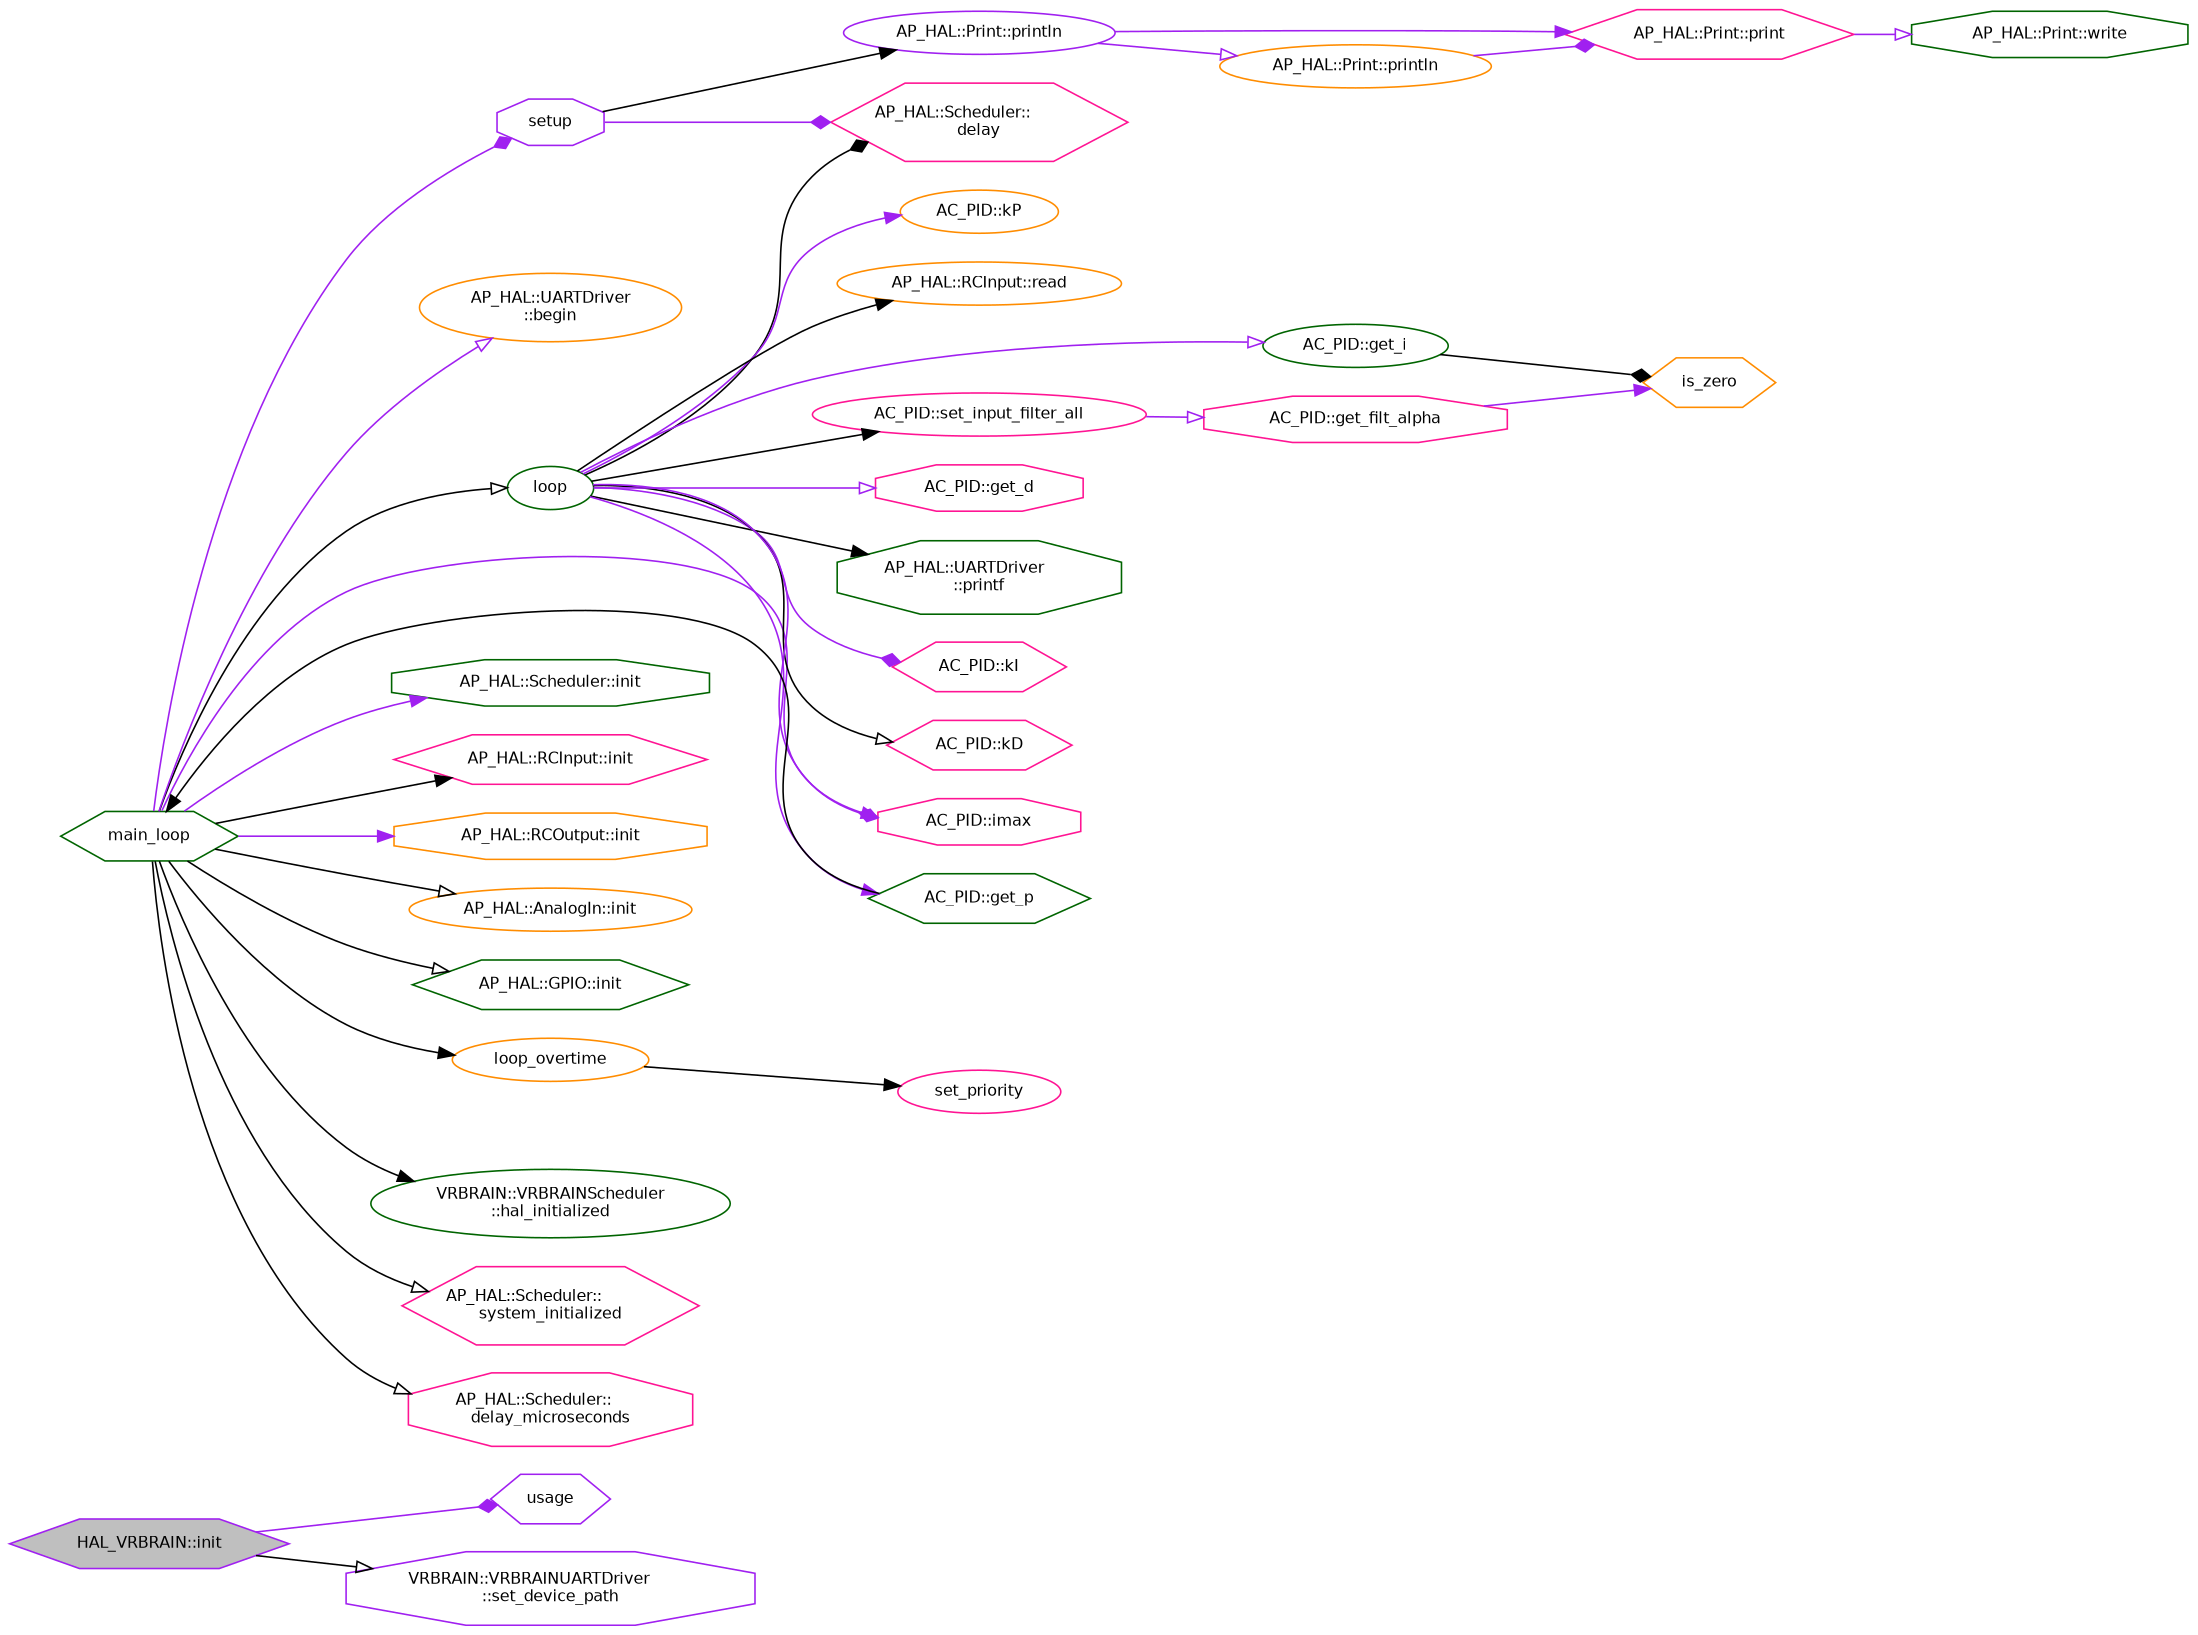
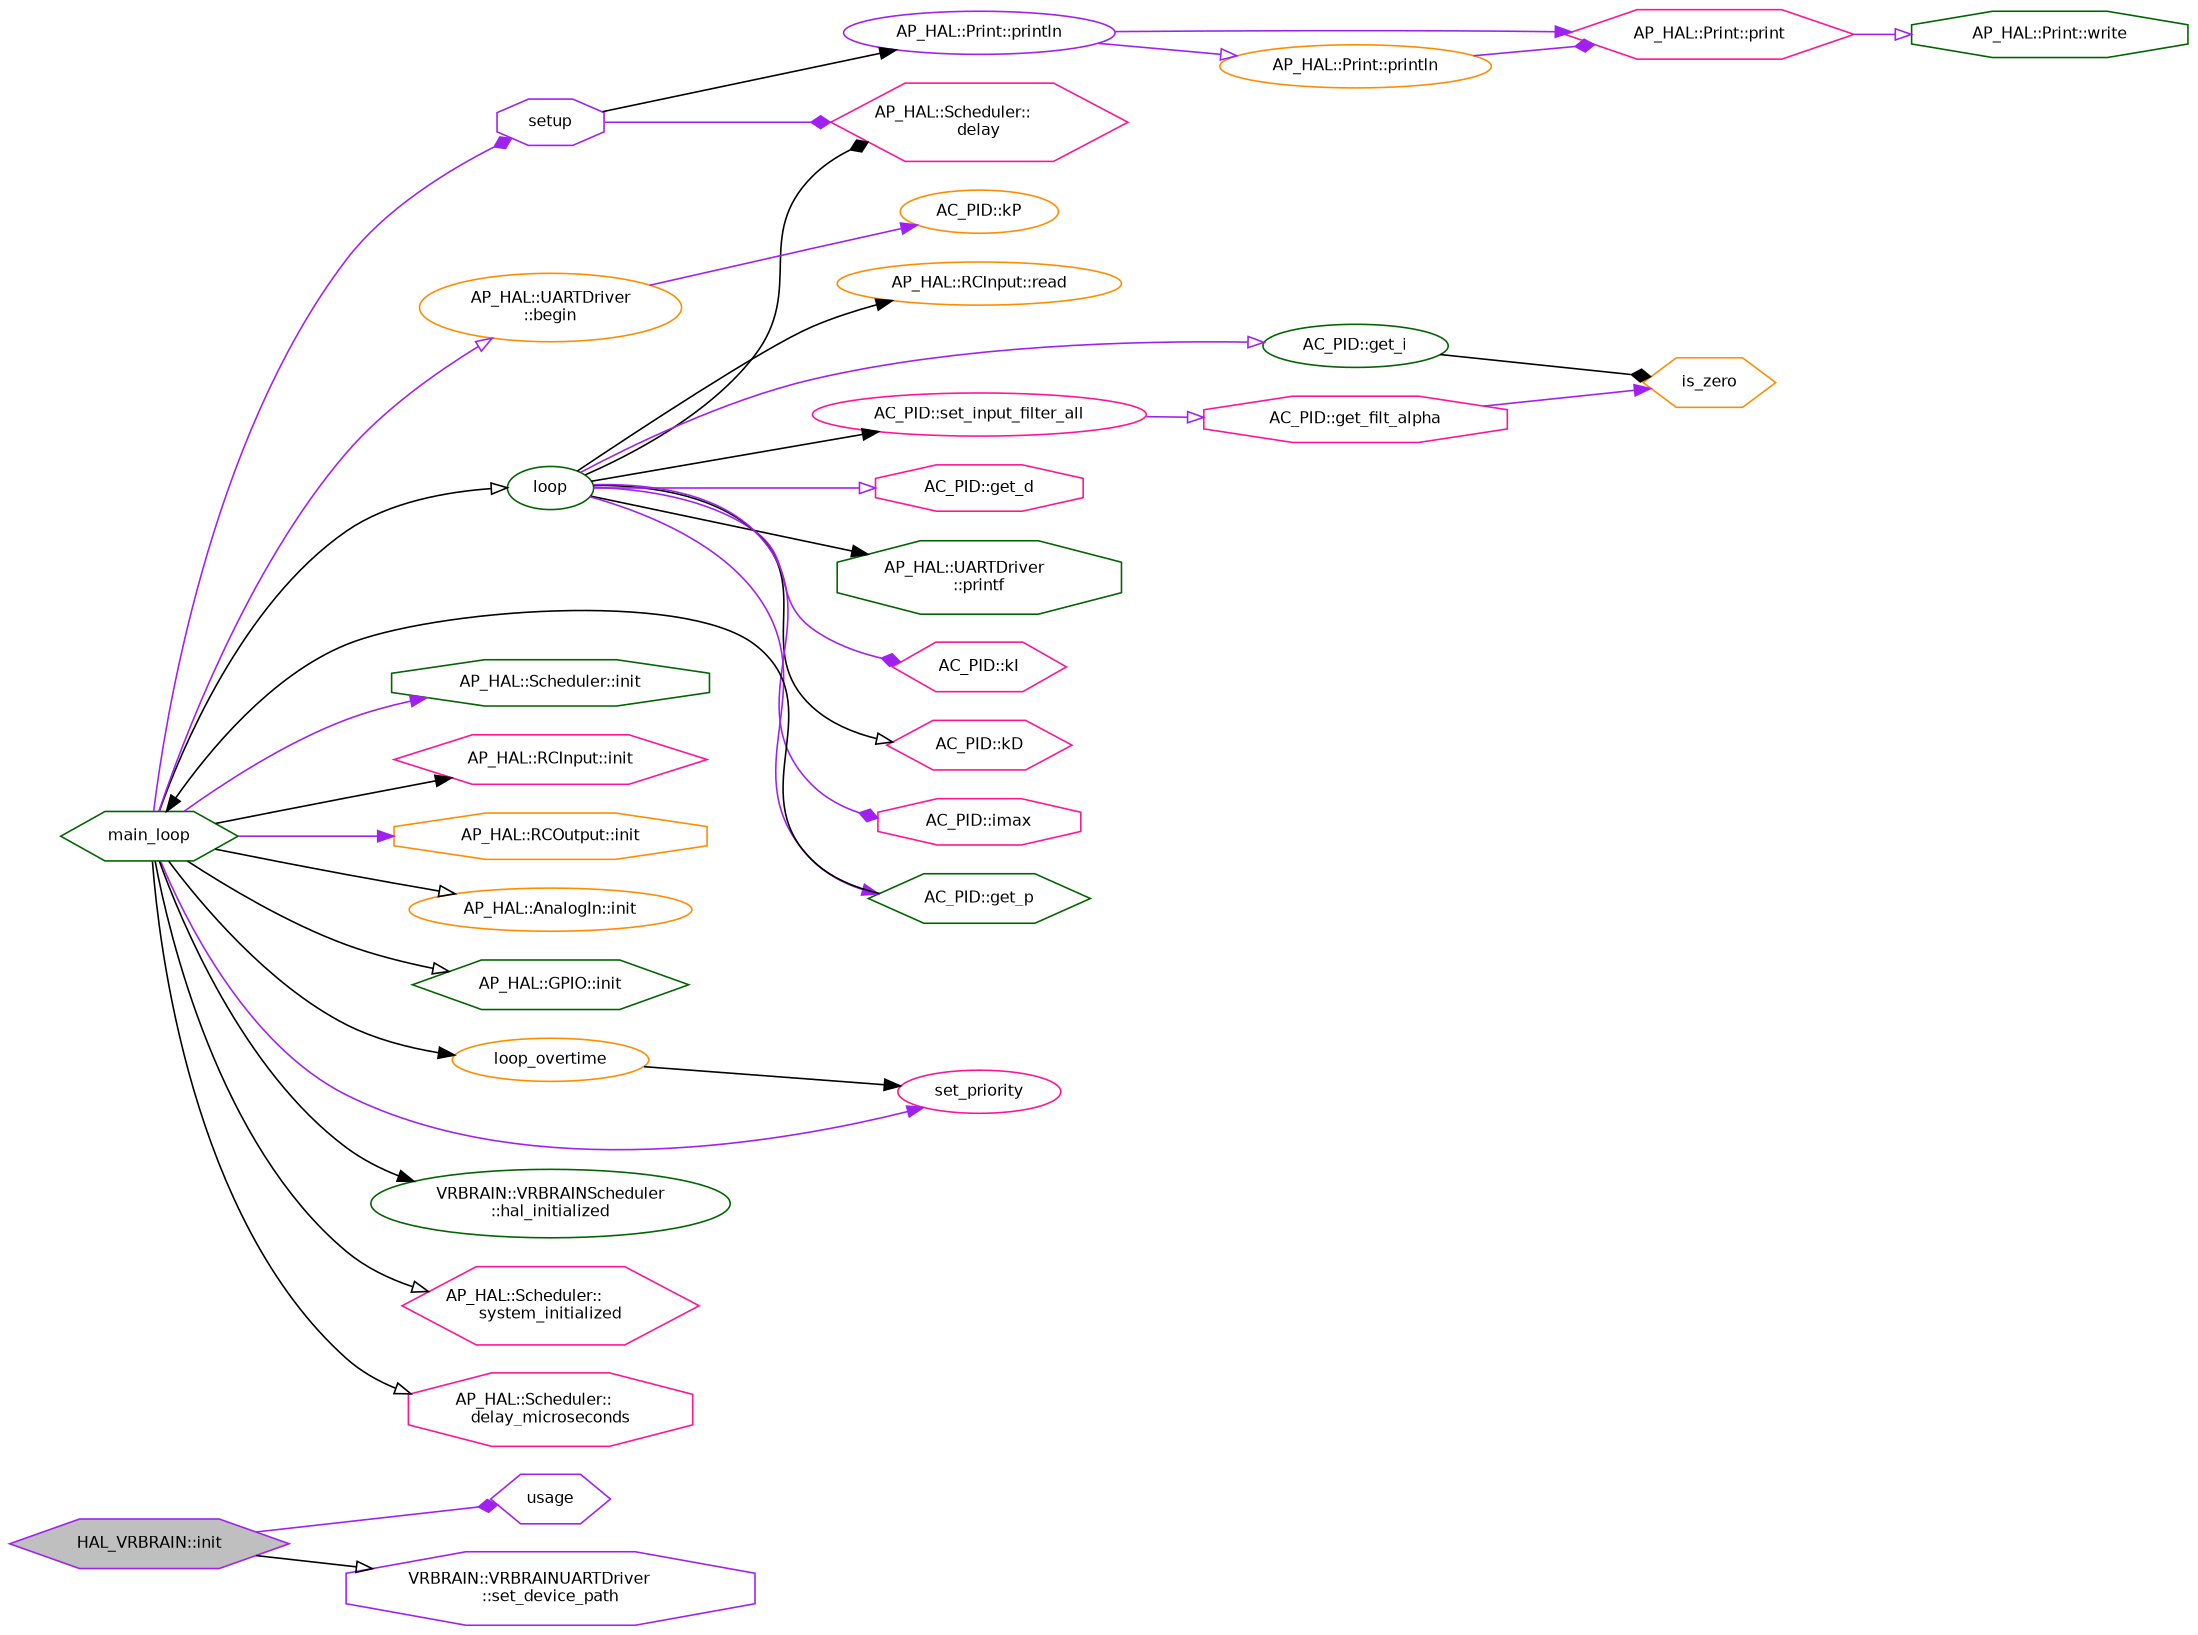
(790, 274) -> (769, 258)
(540, 557) -> (474, 1136)
